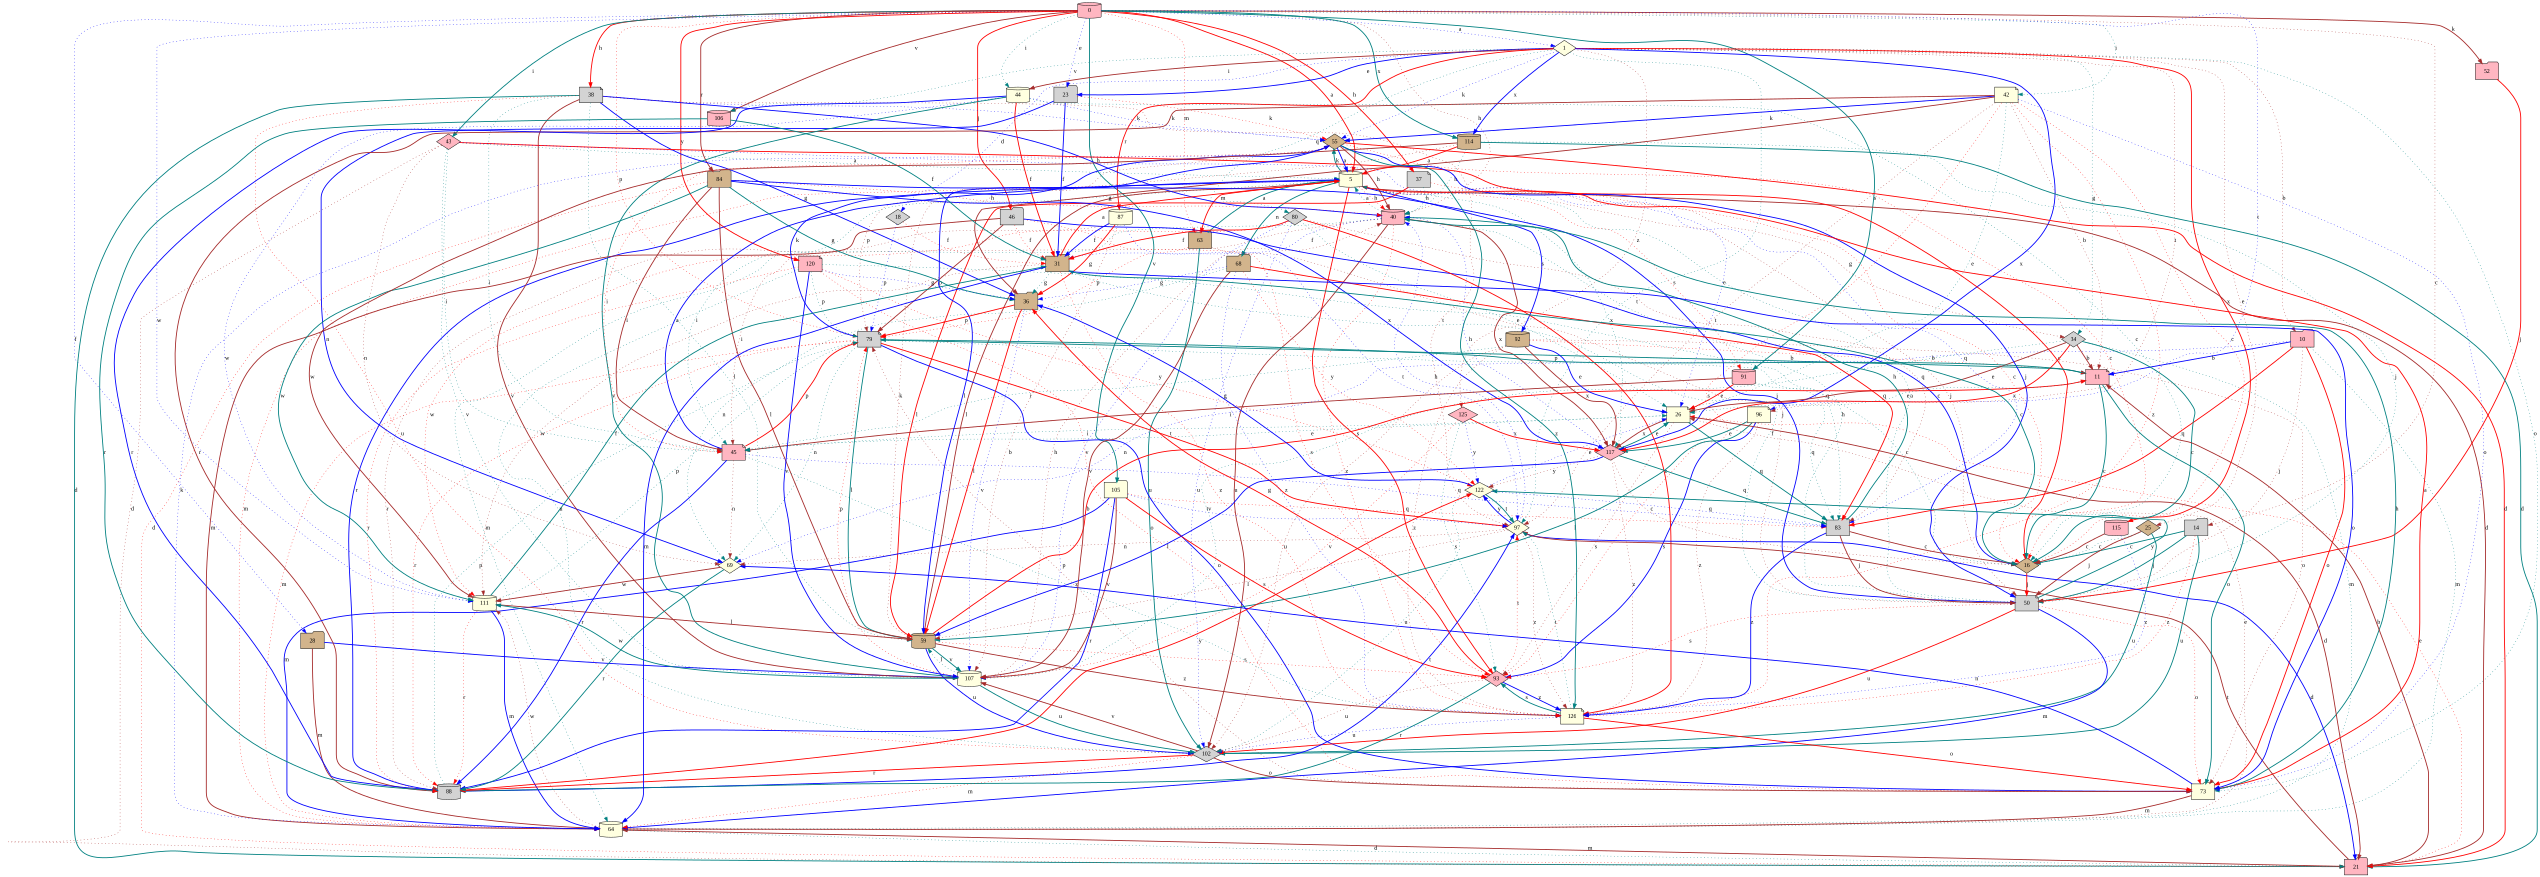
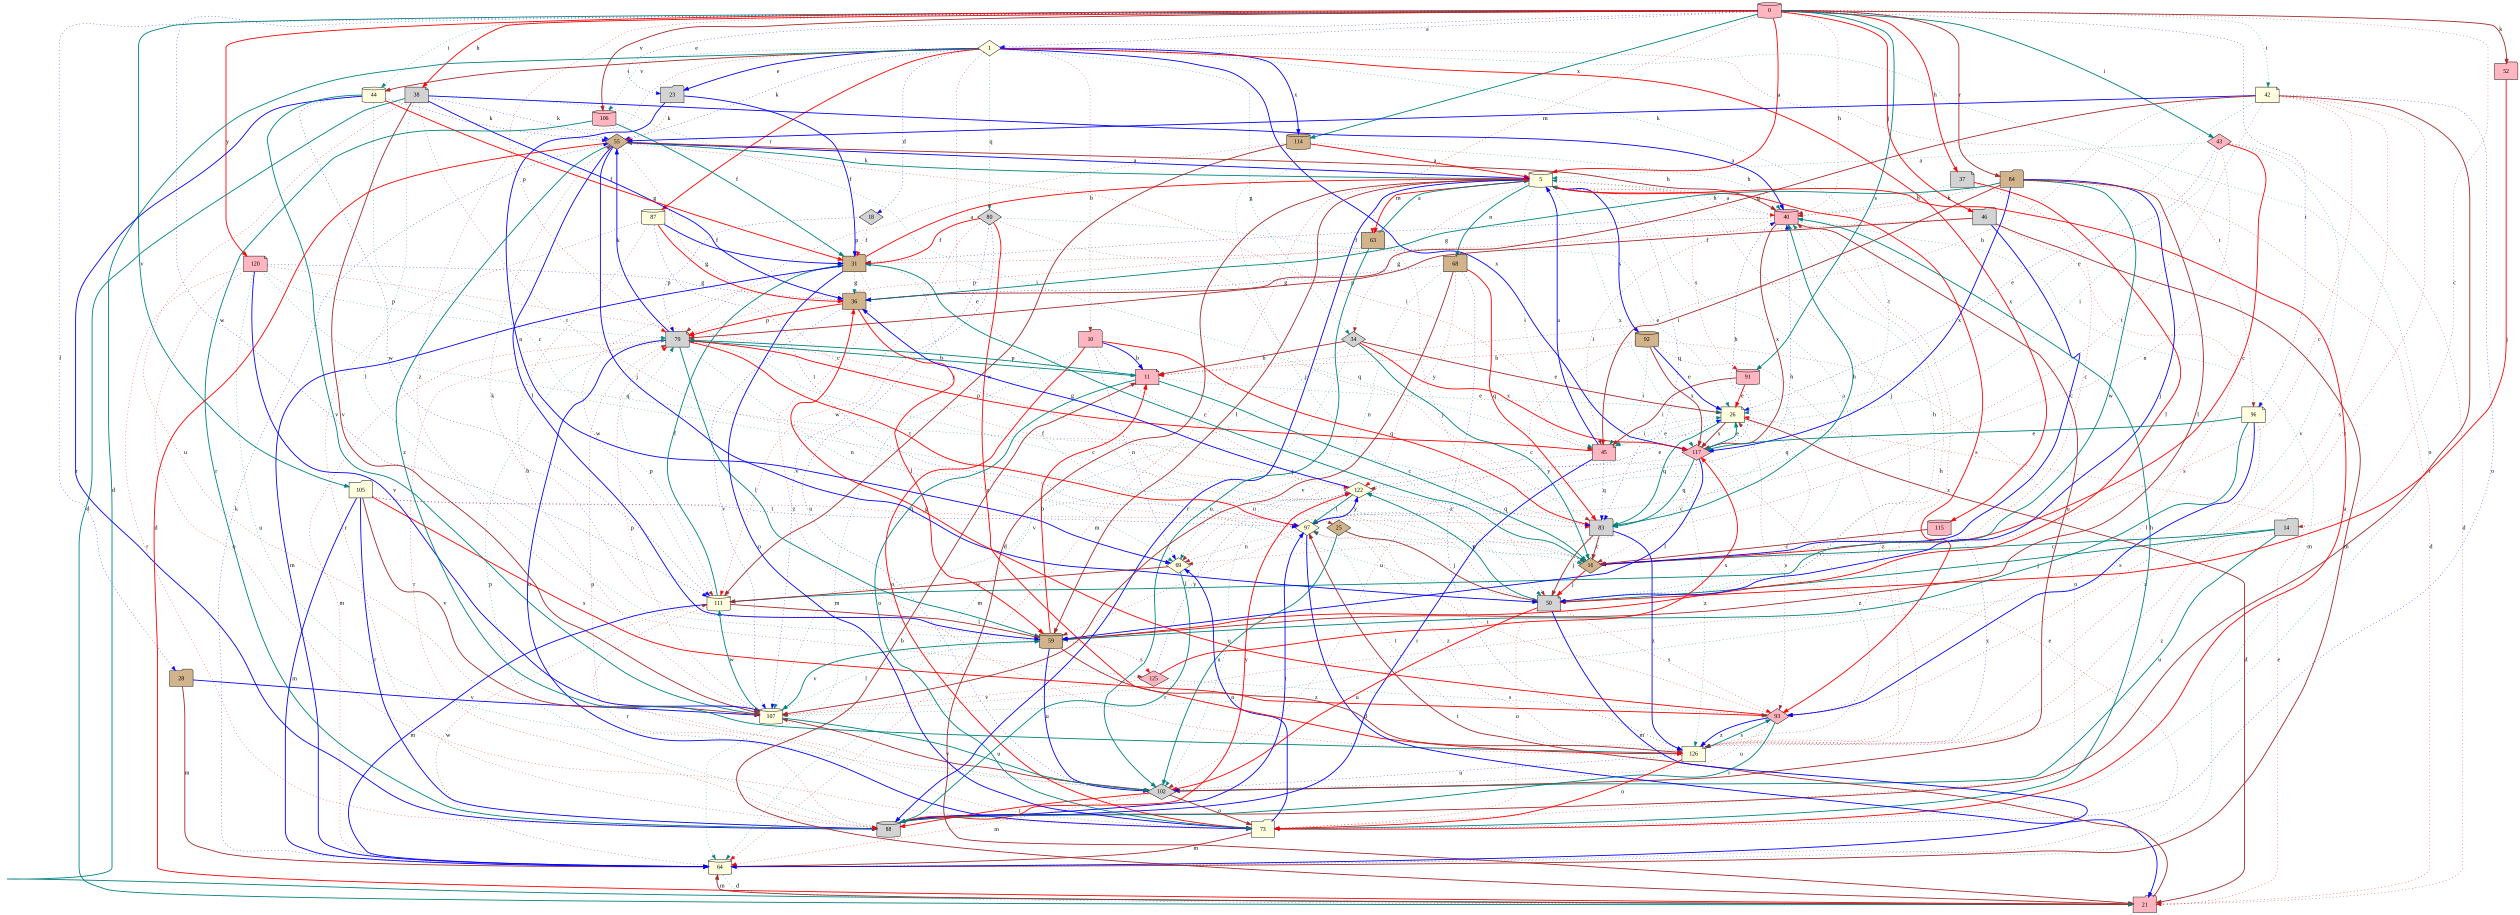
(1098, 161) -> (1733, 161)
(2322, 255) -> (241, 884)
(1208, 660) -> (1108, 648)
